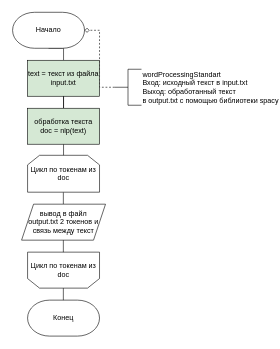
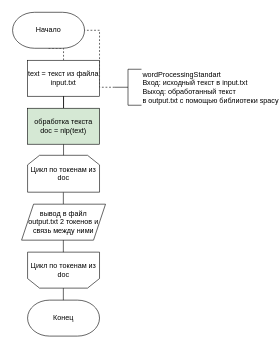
(90, 30) -> (88, 30)
(63, 52) -> (63, 52)
(63, 78) -> (63, 78)
(63, 222) -> (63, 222)
